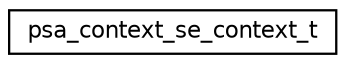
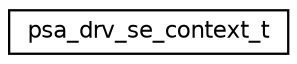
(173, 32) -> (149, 32)
